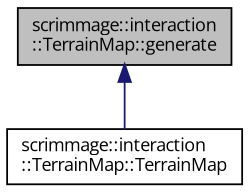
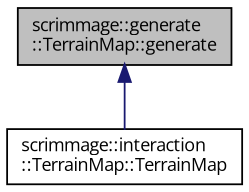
(125, 37) -> (125, 37)
